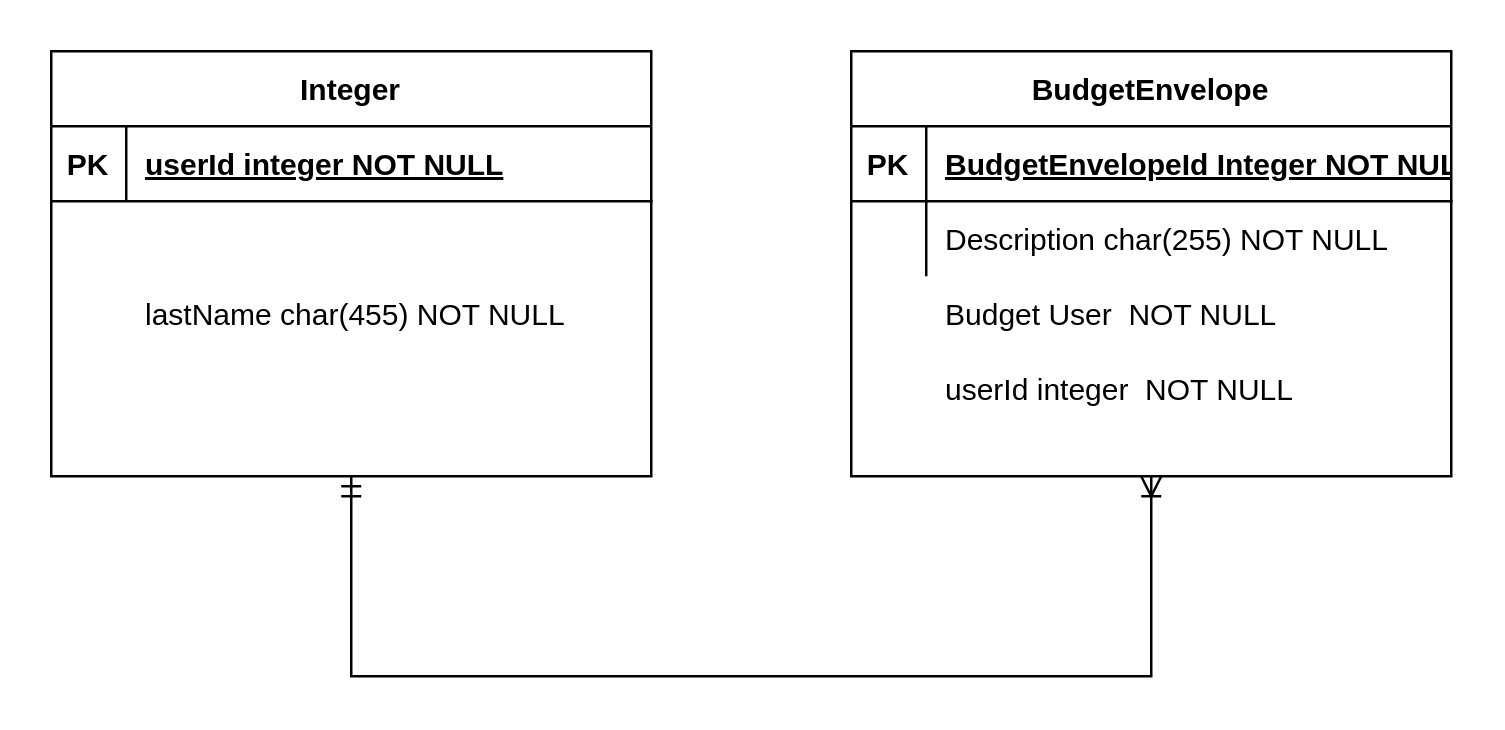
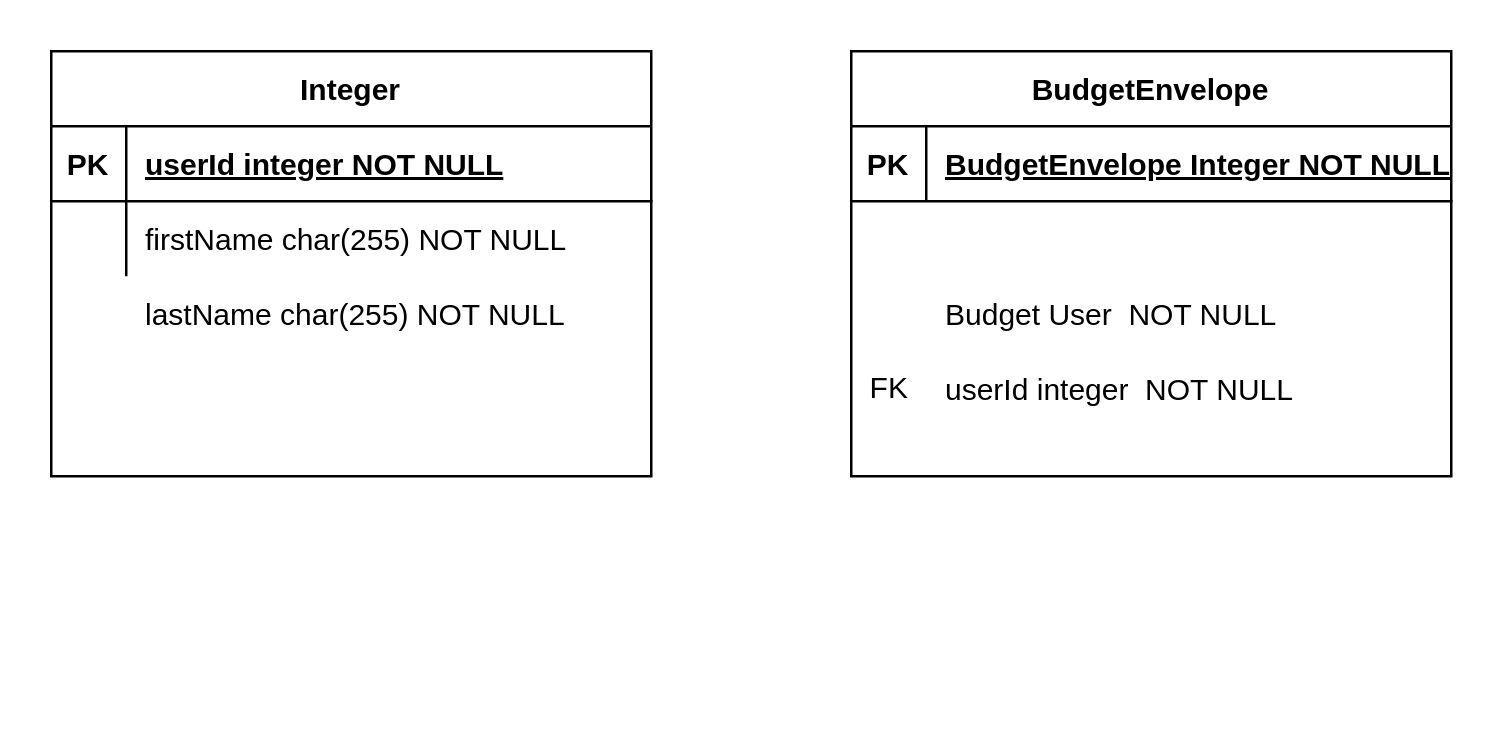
(1207, 165) -> (1190, 165)
none -> (389, 239)
(1189, 239) -> none
(356, 315) -> (356, 315)
none -> (889, 389)
(751, 676) -> none
